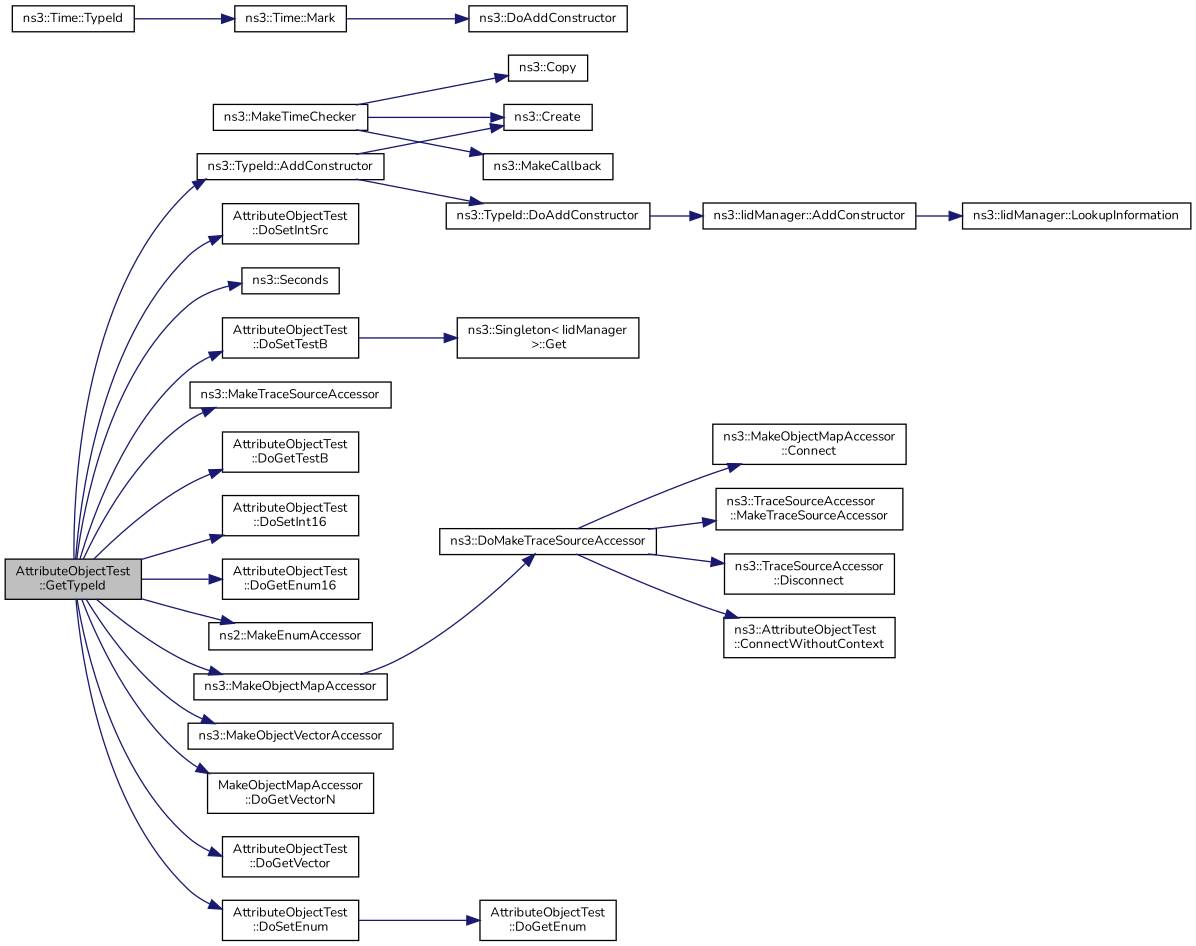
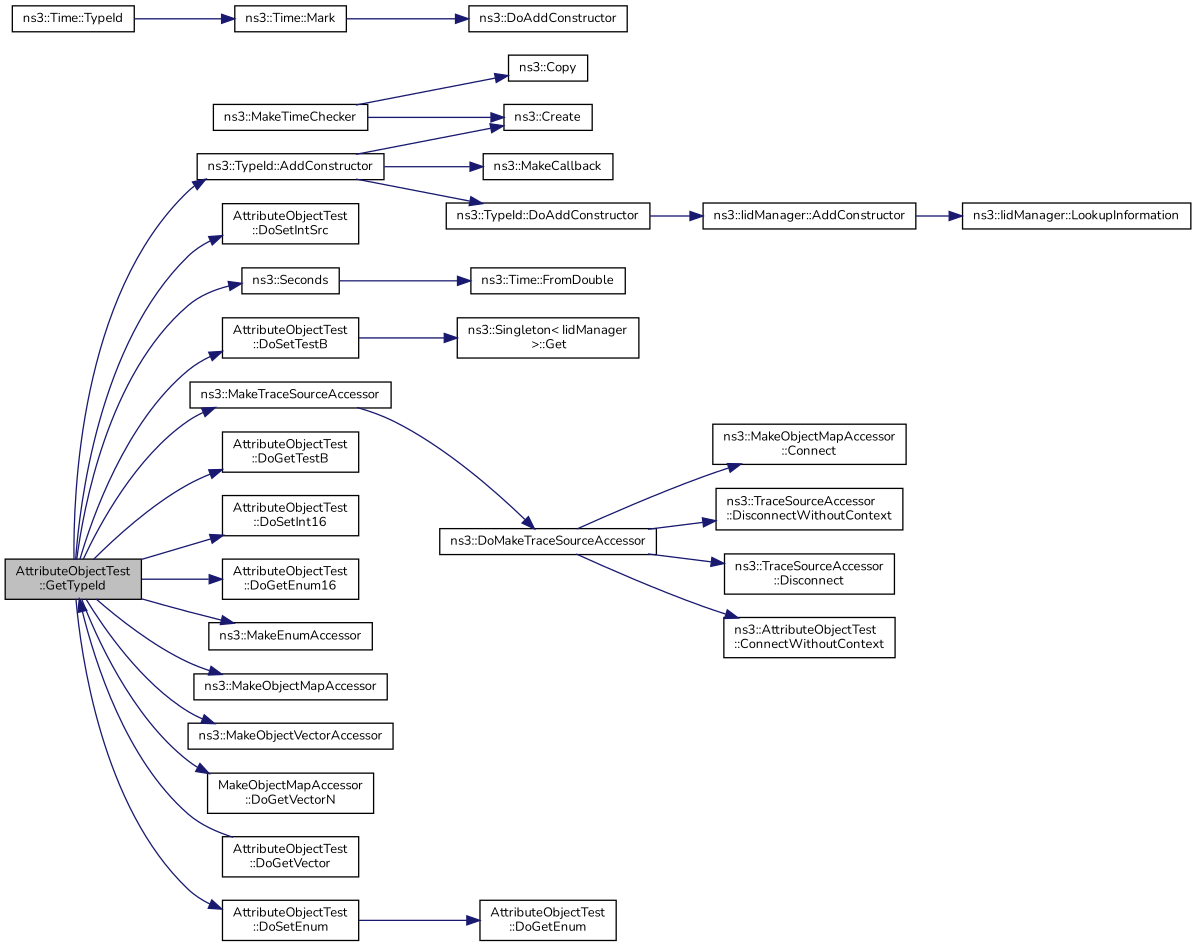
(399, 138) -> (427, 167)
none -> (548, 281)
(809, 509) -> (809, 509)
(449, 628) -> (447, 454)
(291, 636) -> (291, 636)
(119, 739) -> (133, 743)
